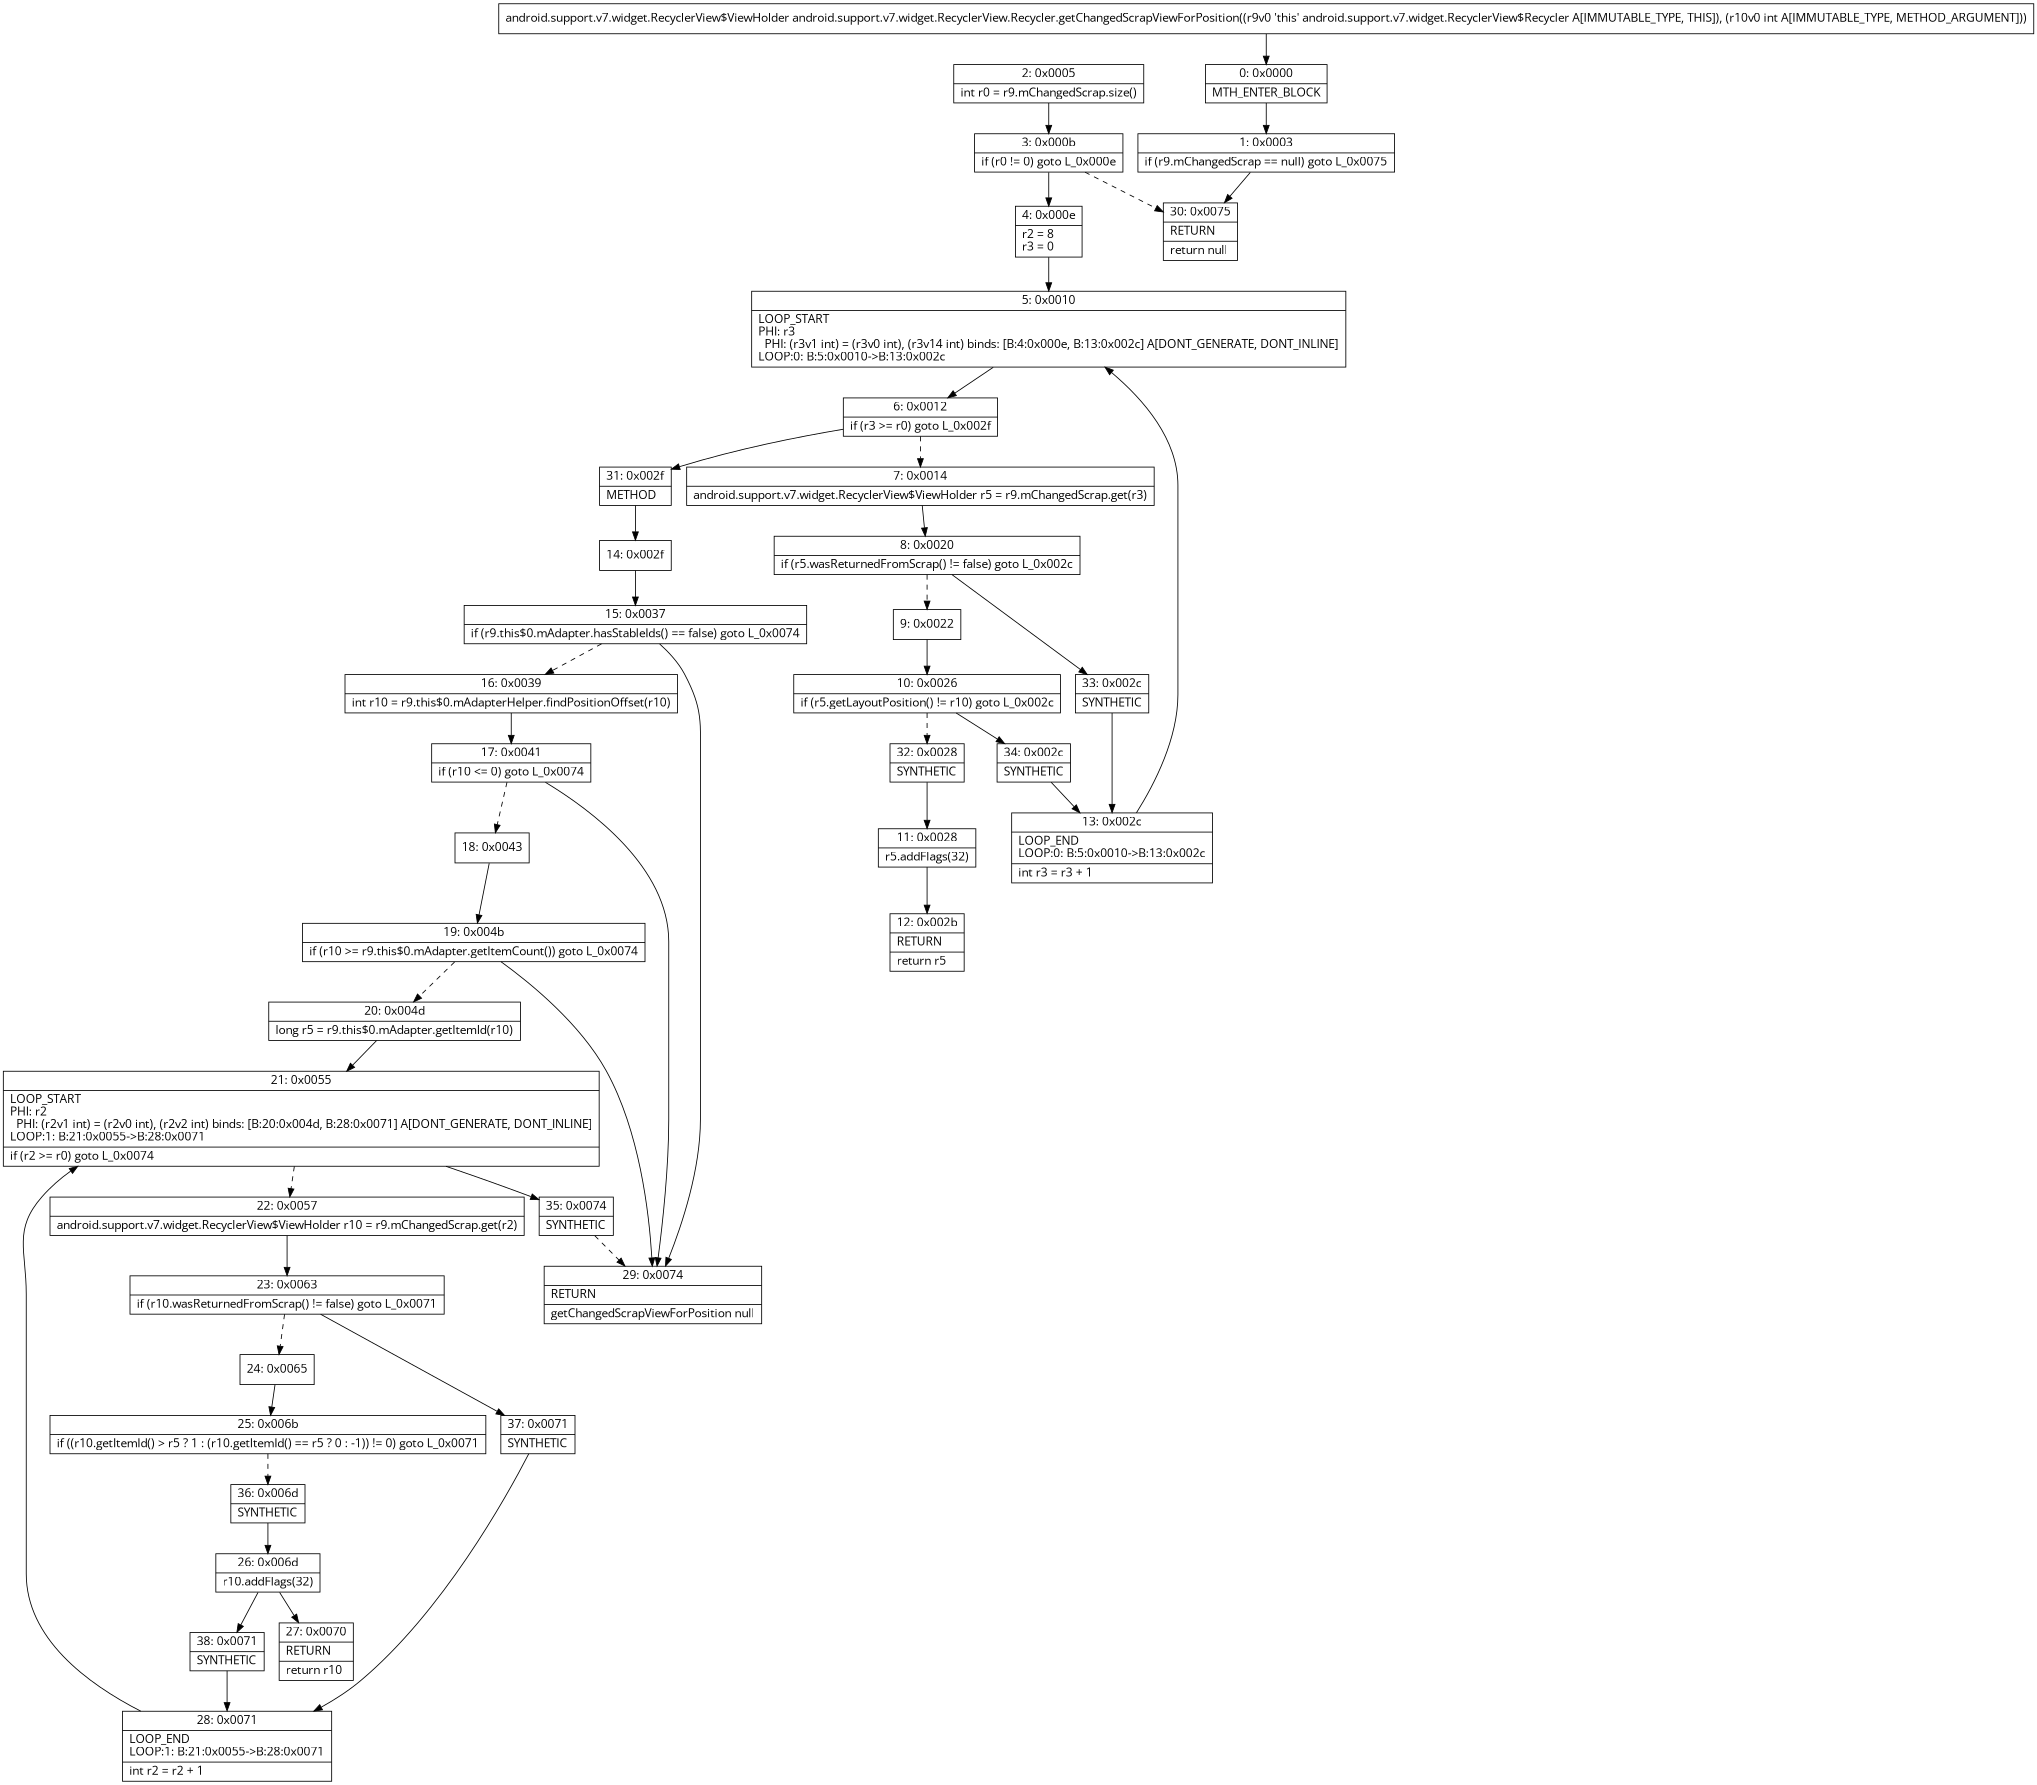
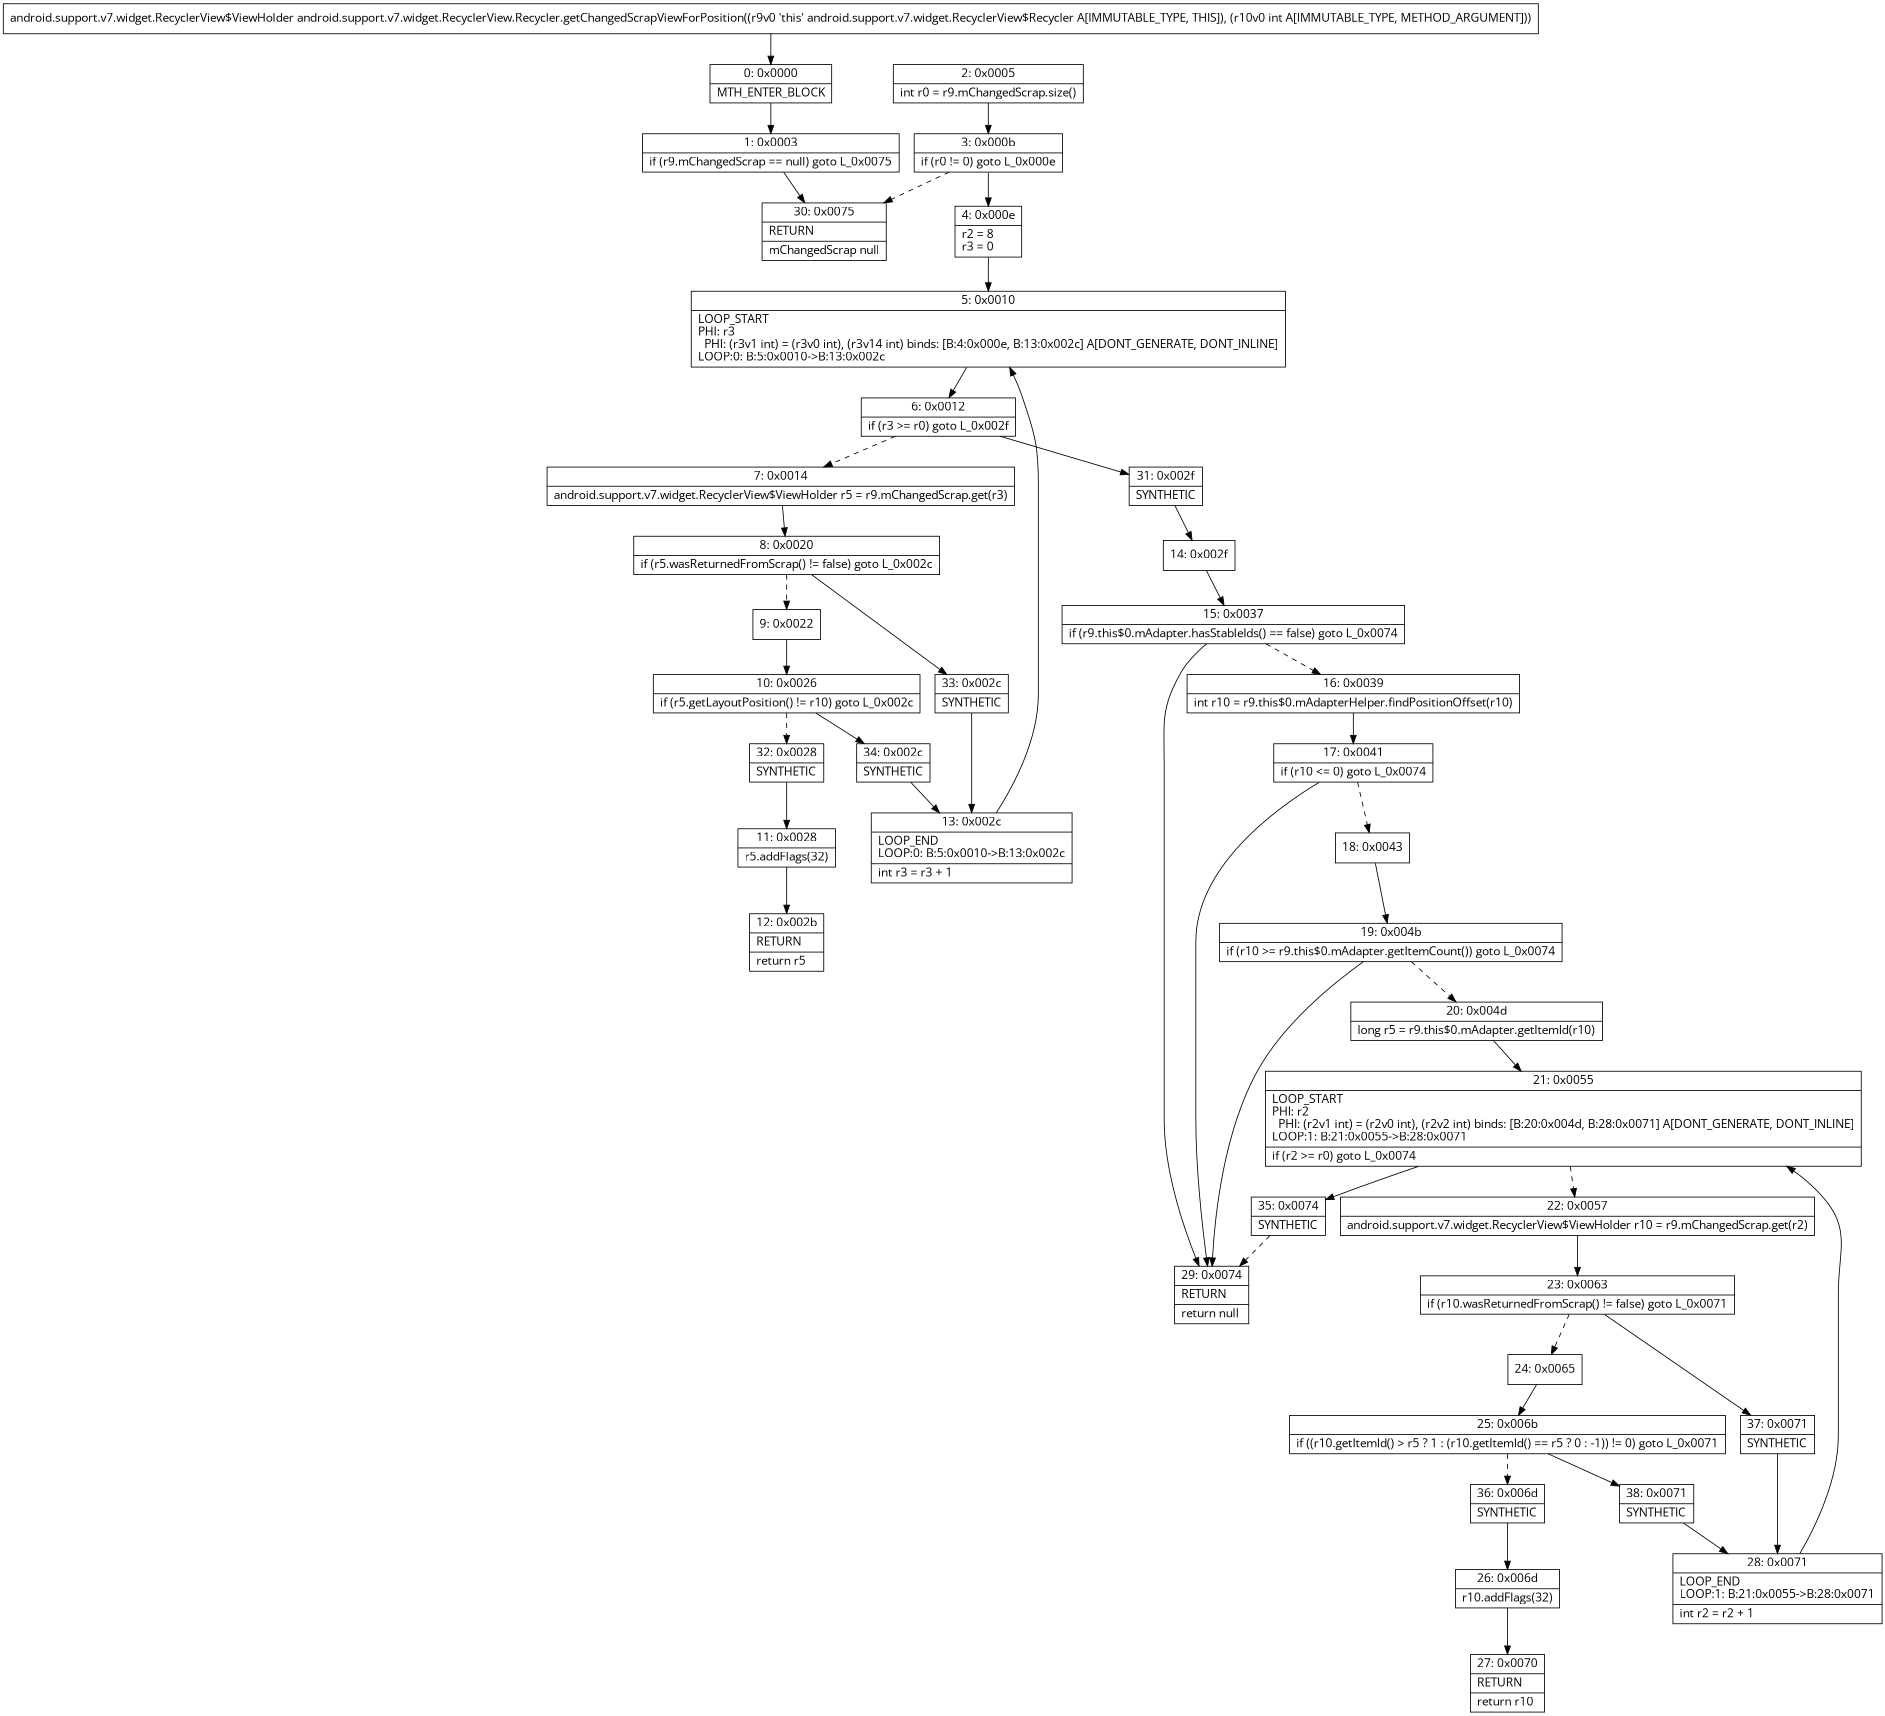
(1199, 250) -> (824, 250)
(632, 495) -> (1166, 495)
(653, 1314) -> (1210, 1314)
(249, 1609) -> (1580, 1468)
